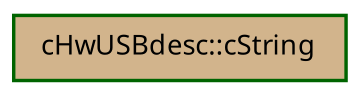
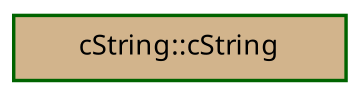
(180, 48) -> (180, 48)
